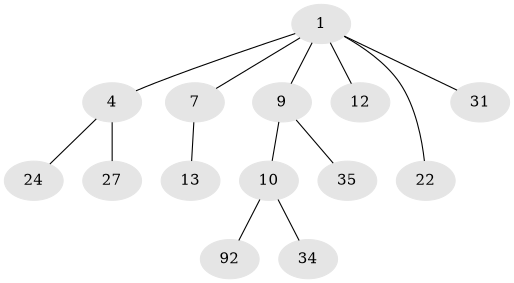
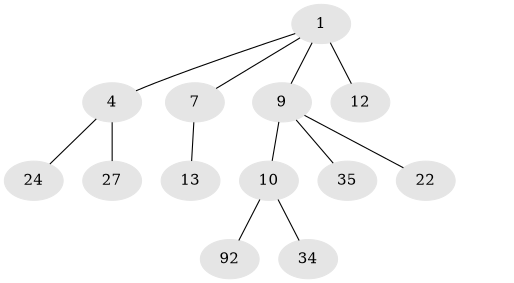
(402, 87) -> (354, 142)
(480, 102) -> none
